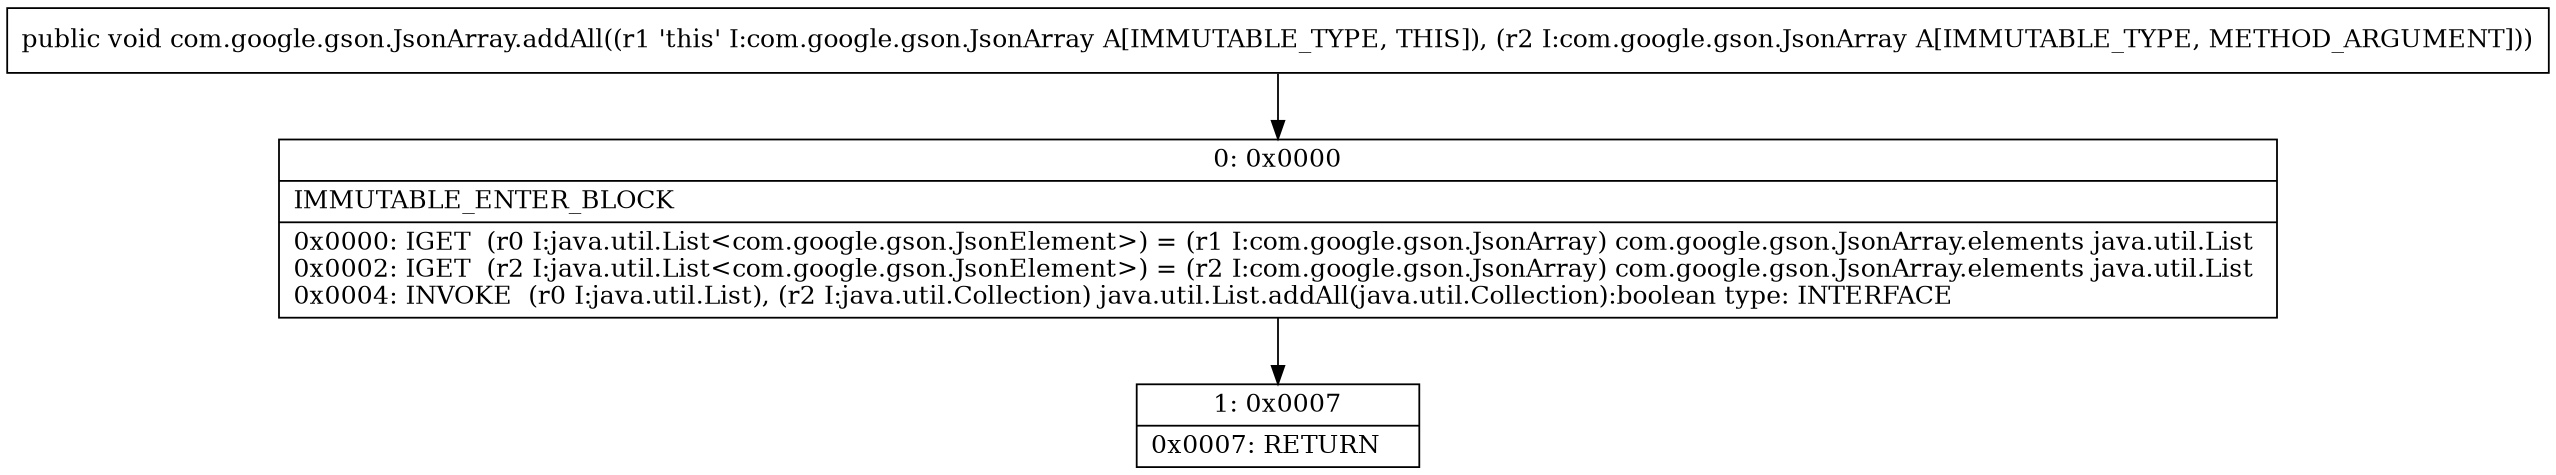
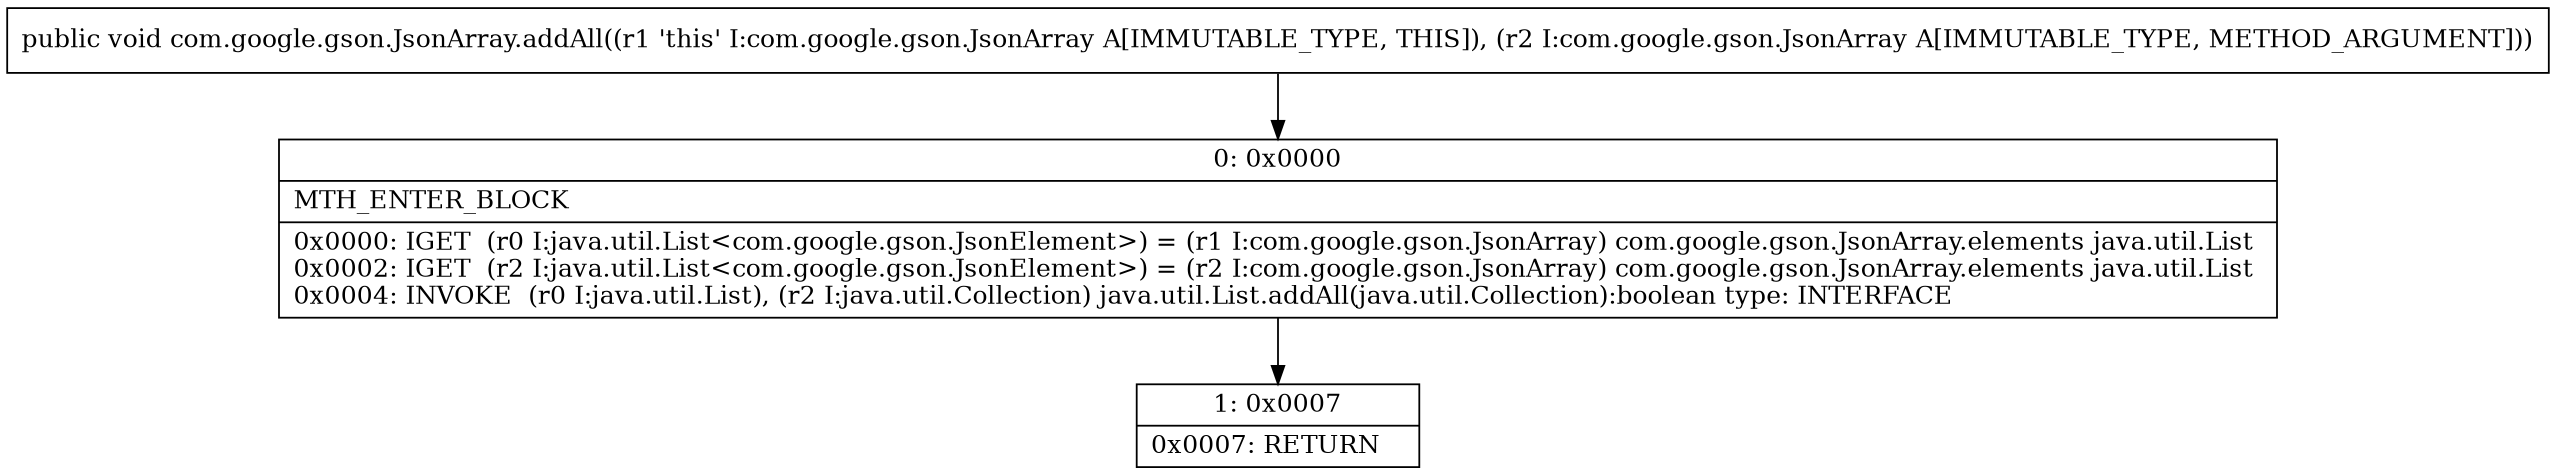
(484, 201) -> (432, 201)
